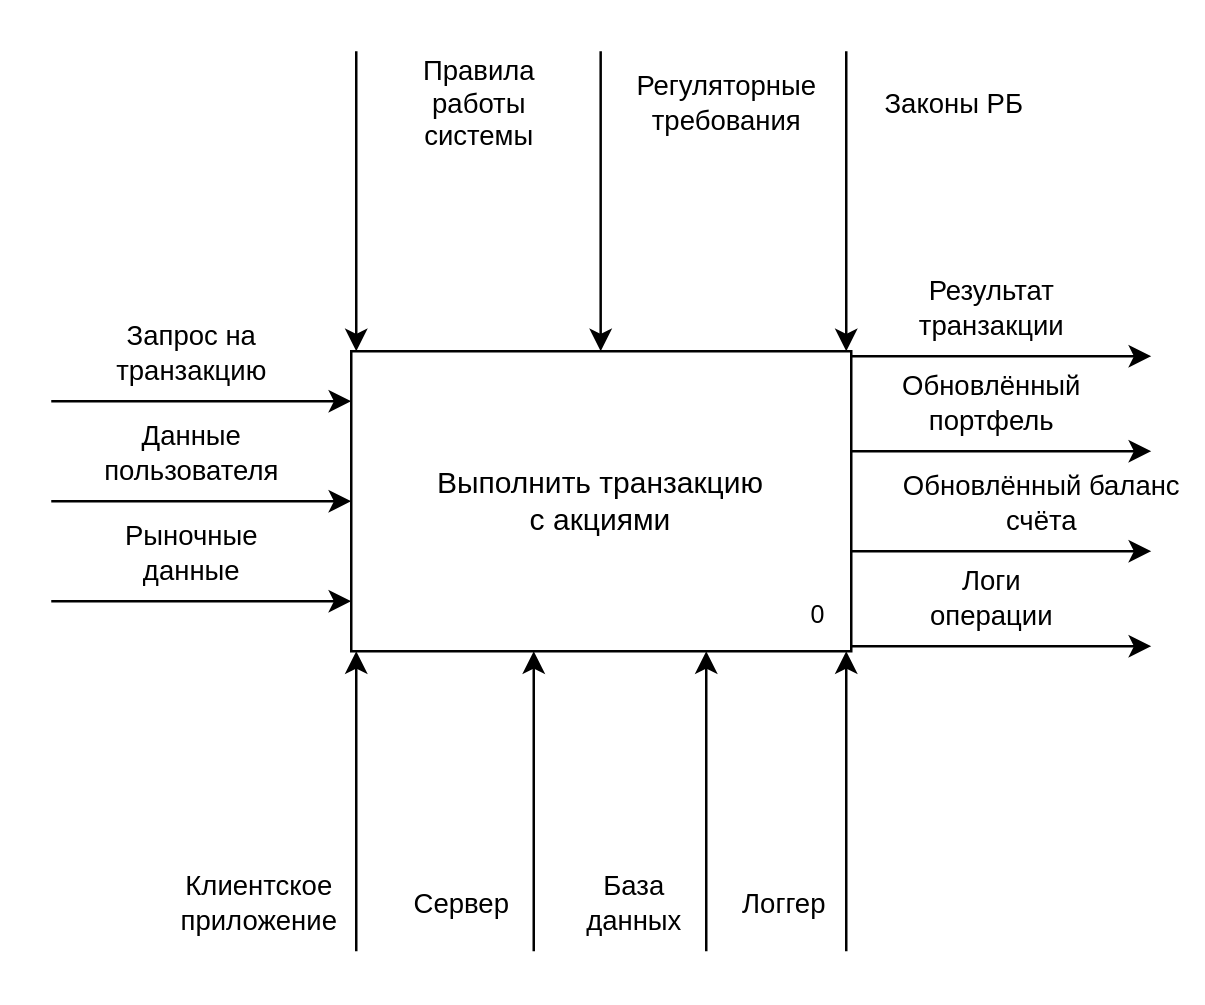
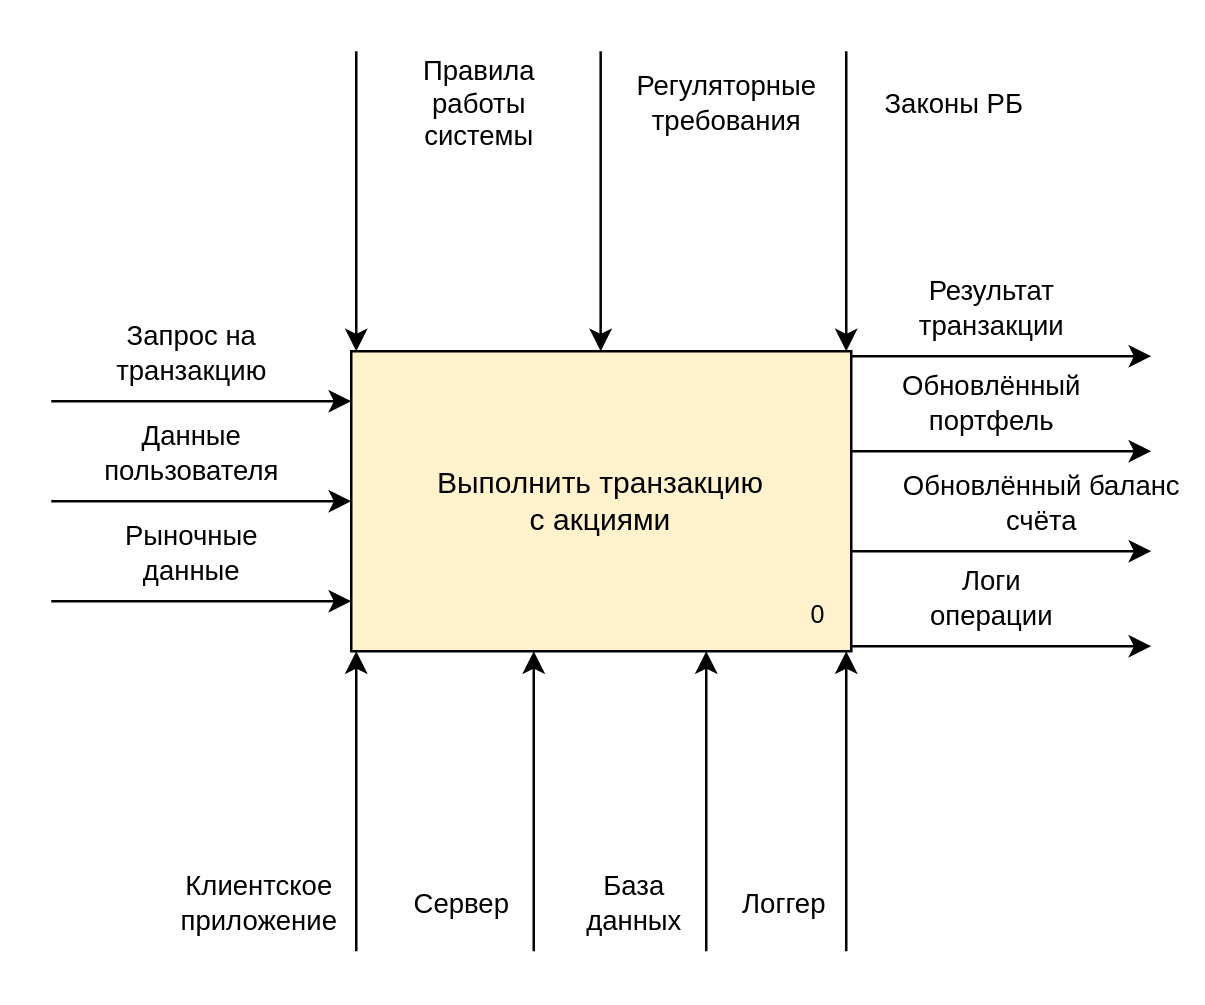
(601, 501) -> (601, 501)
